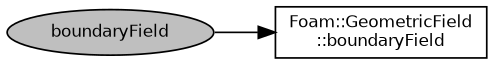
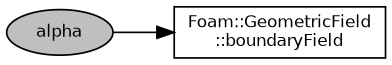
(110, 32) -> (60, 32)
